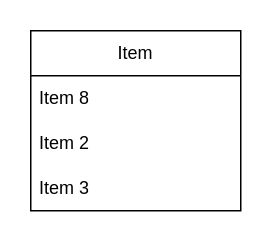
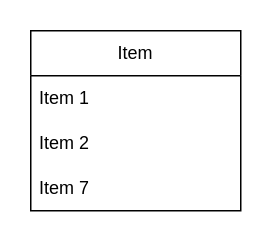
(68, 98) -> (68, 98)
(68, 188) -> (68, 188)
